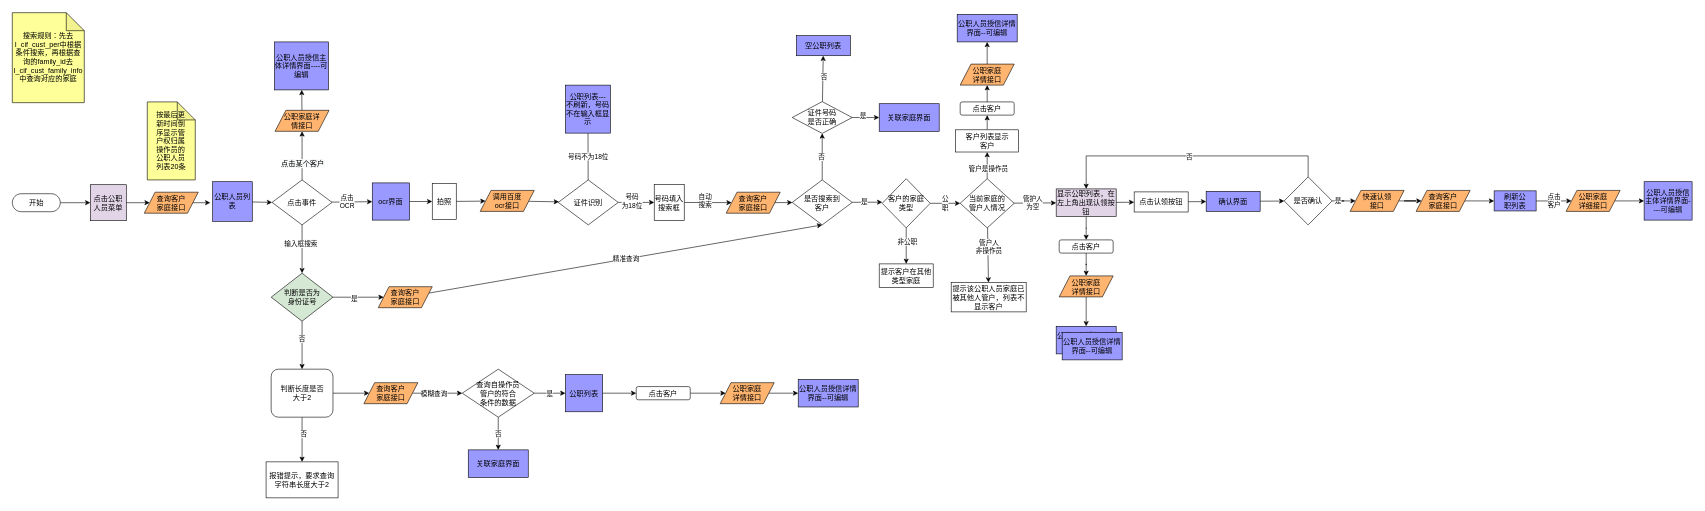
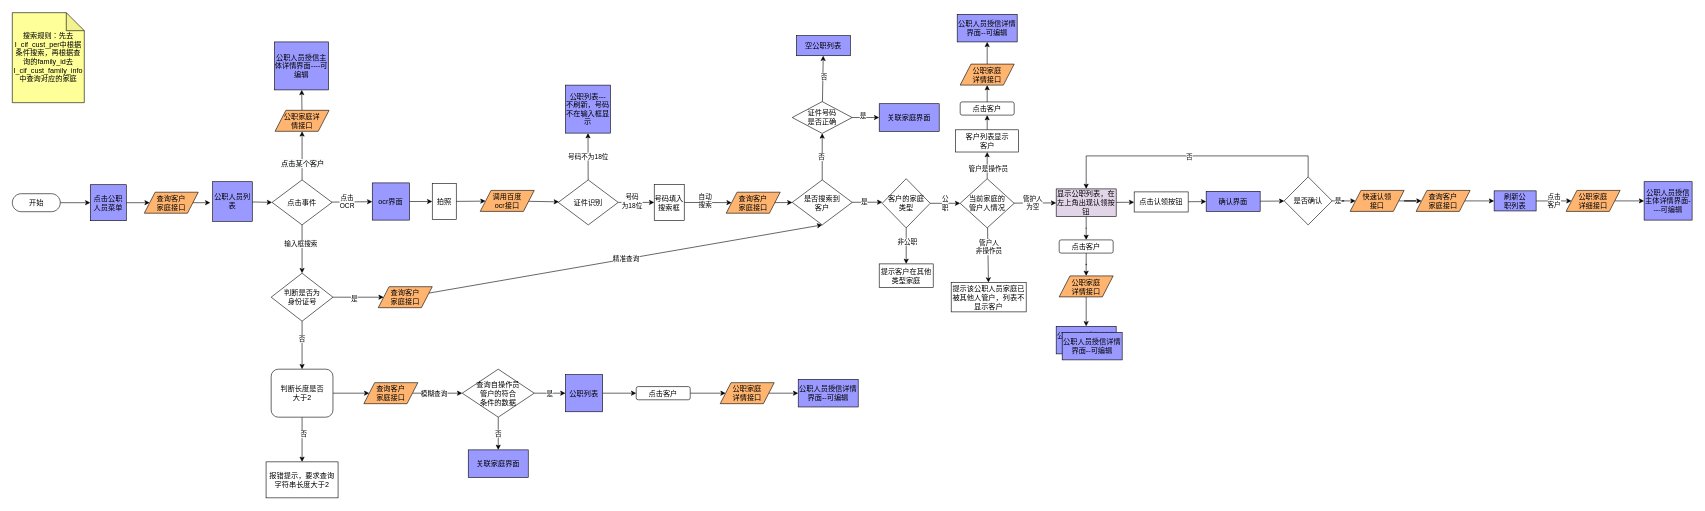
(588, 136) -> (588, 138)
(171, 141) -> none
(108, 203) -> (108, 203)
(302, 297) -> (302, 297)
